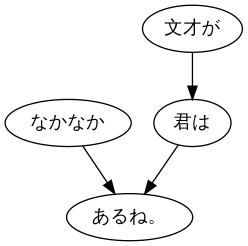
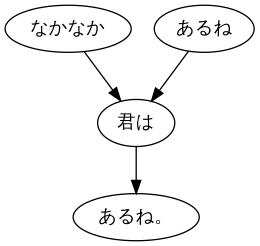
(192, 29) -> (204, 29)
(95, 164) -> (99, 71)
